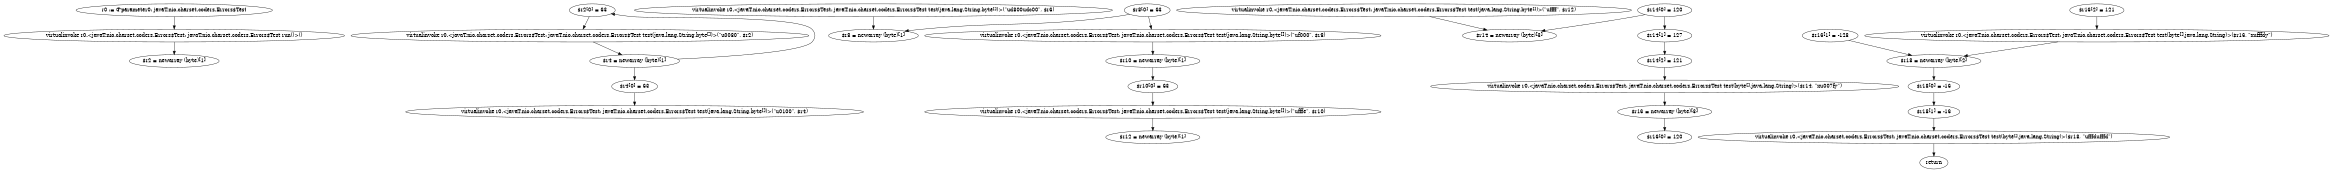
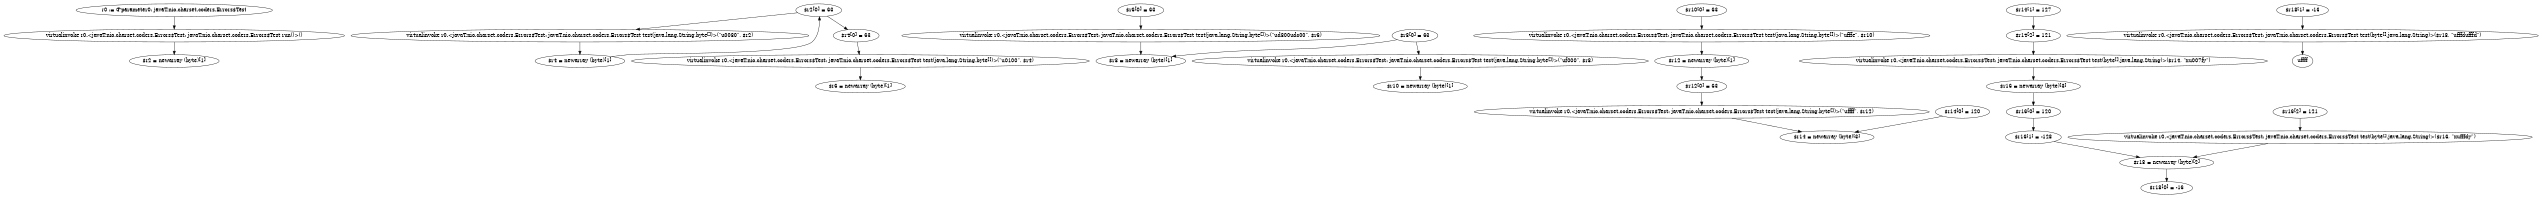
none -> (1141, 10)
(1665, 21) -> none
(635, 72) -> (836, 22)
(1153, 72) -> none
none -> (860, 86)
none -> (1702, 86)
(1934, 97) -> none
none -> (2033, 123)
(1934, 163) -> (2303, 61)
